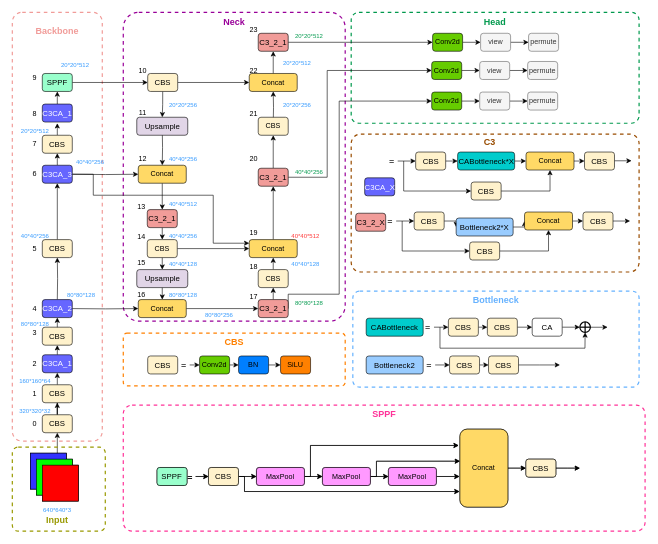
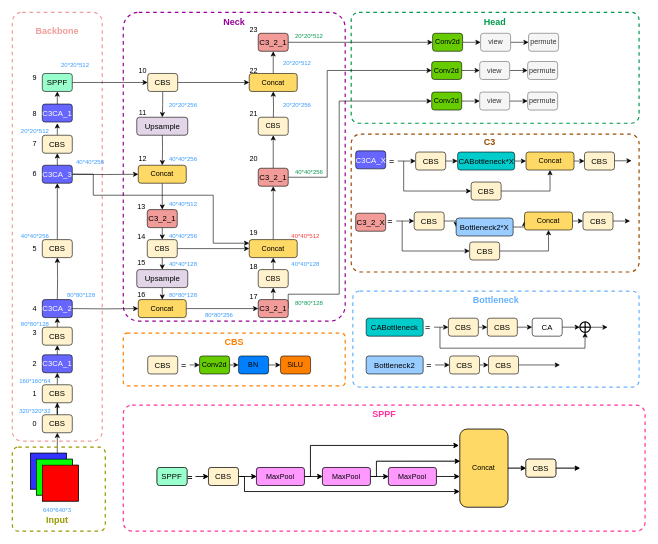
(380, 187) -> (371, 160)
